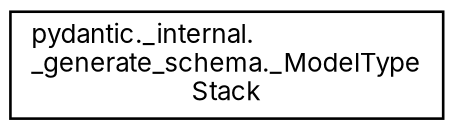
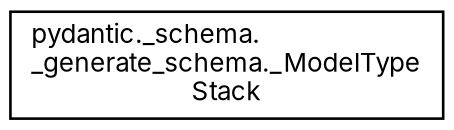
(227, 65) -> (227, 65)
